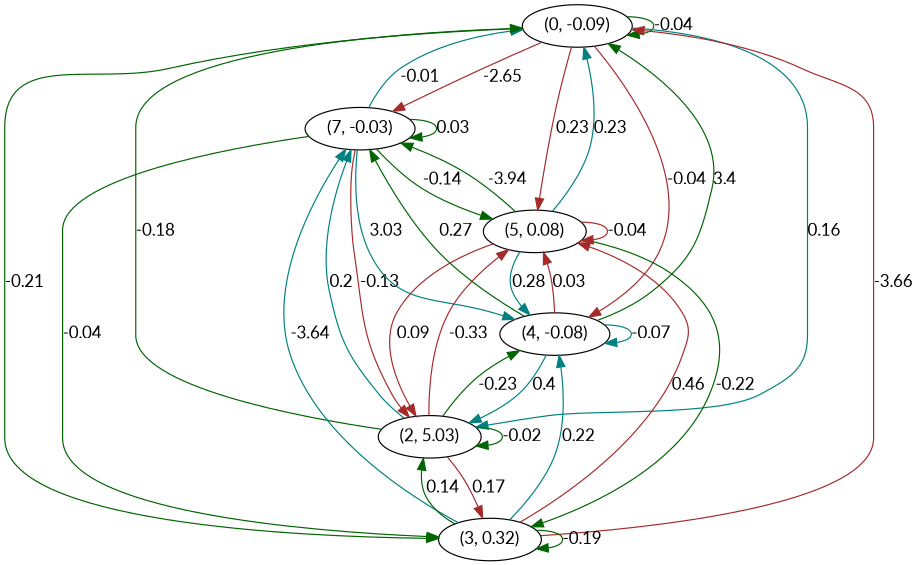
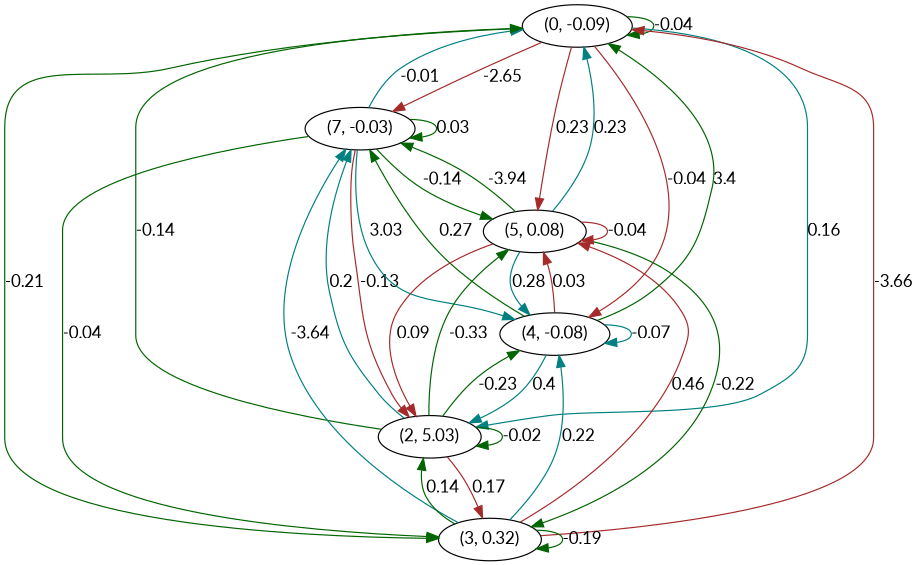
(156, 231) -> (156, 231)
(443, 326) -> (443, 326)
